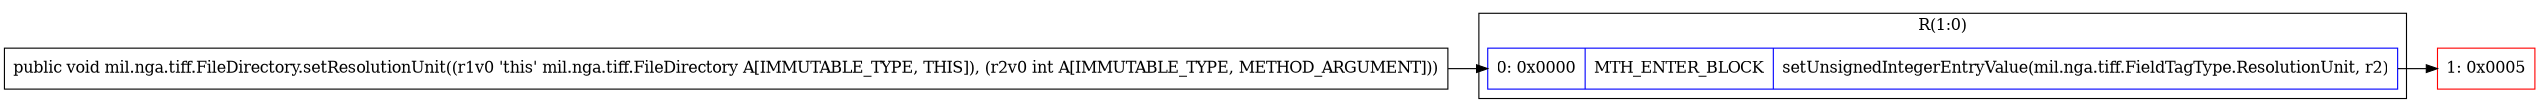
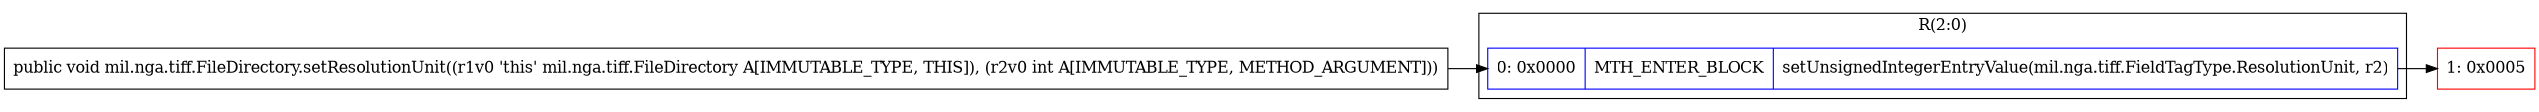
(1943, 26) -> (1943, 26)
